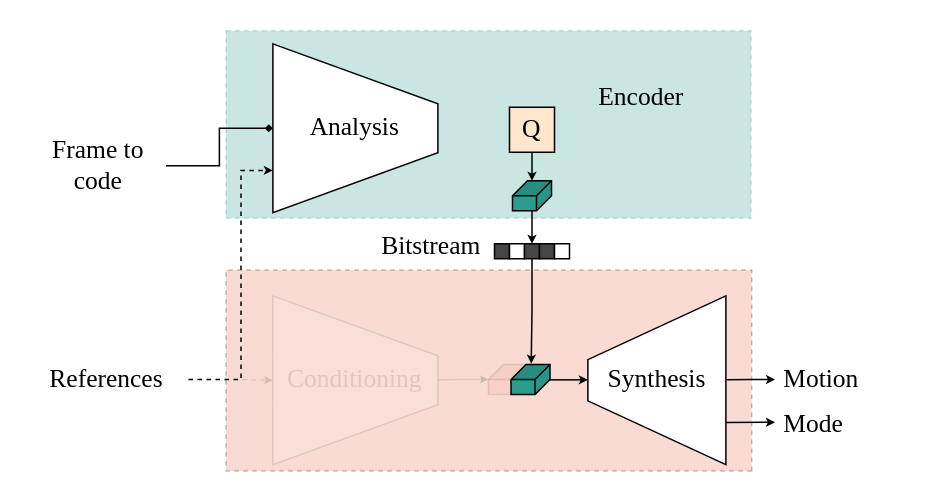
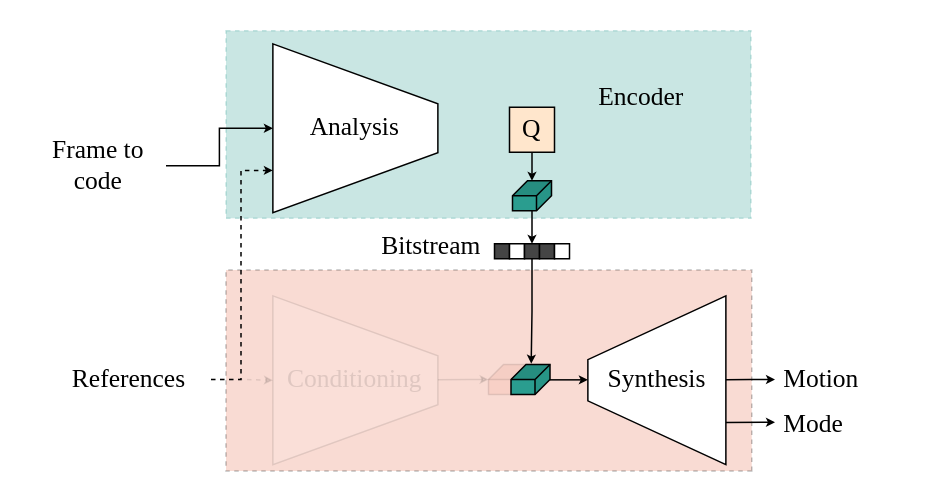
(264, 128) -> (264, 128)
(105, 380) -> (128, 380)
